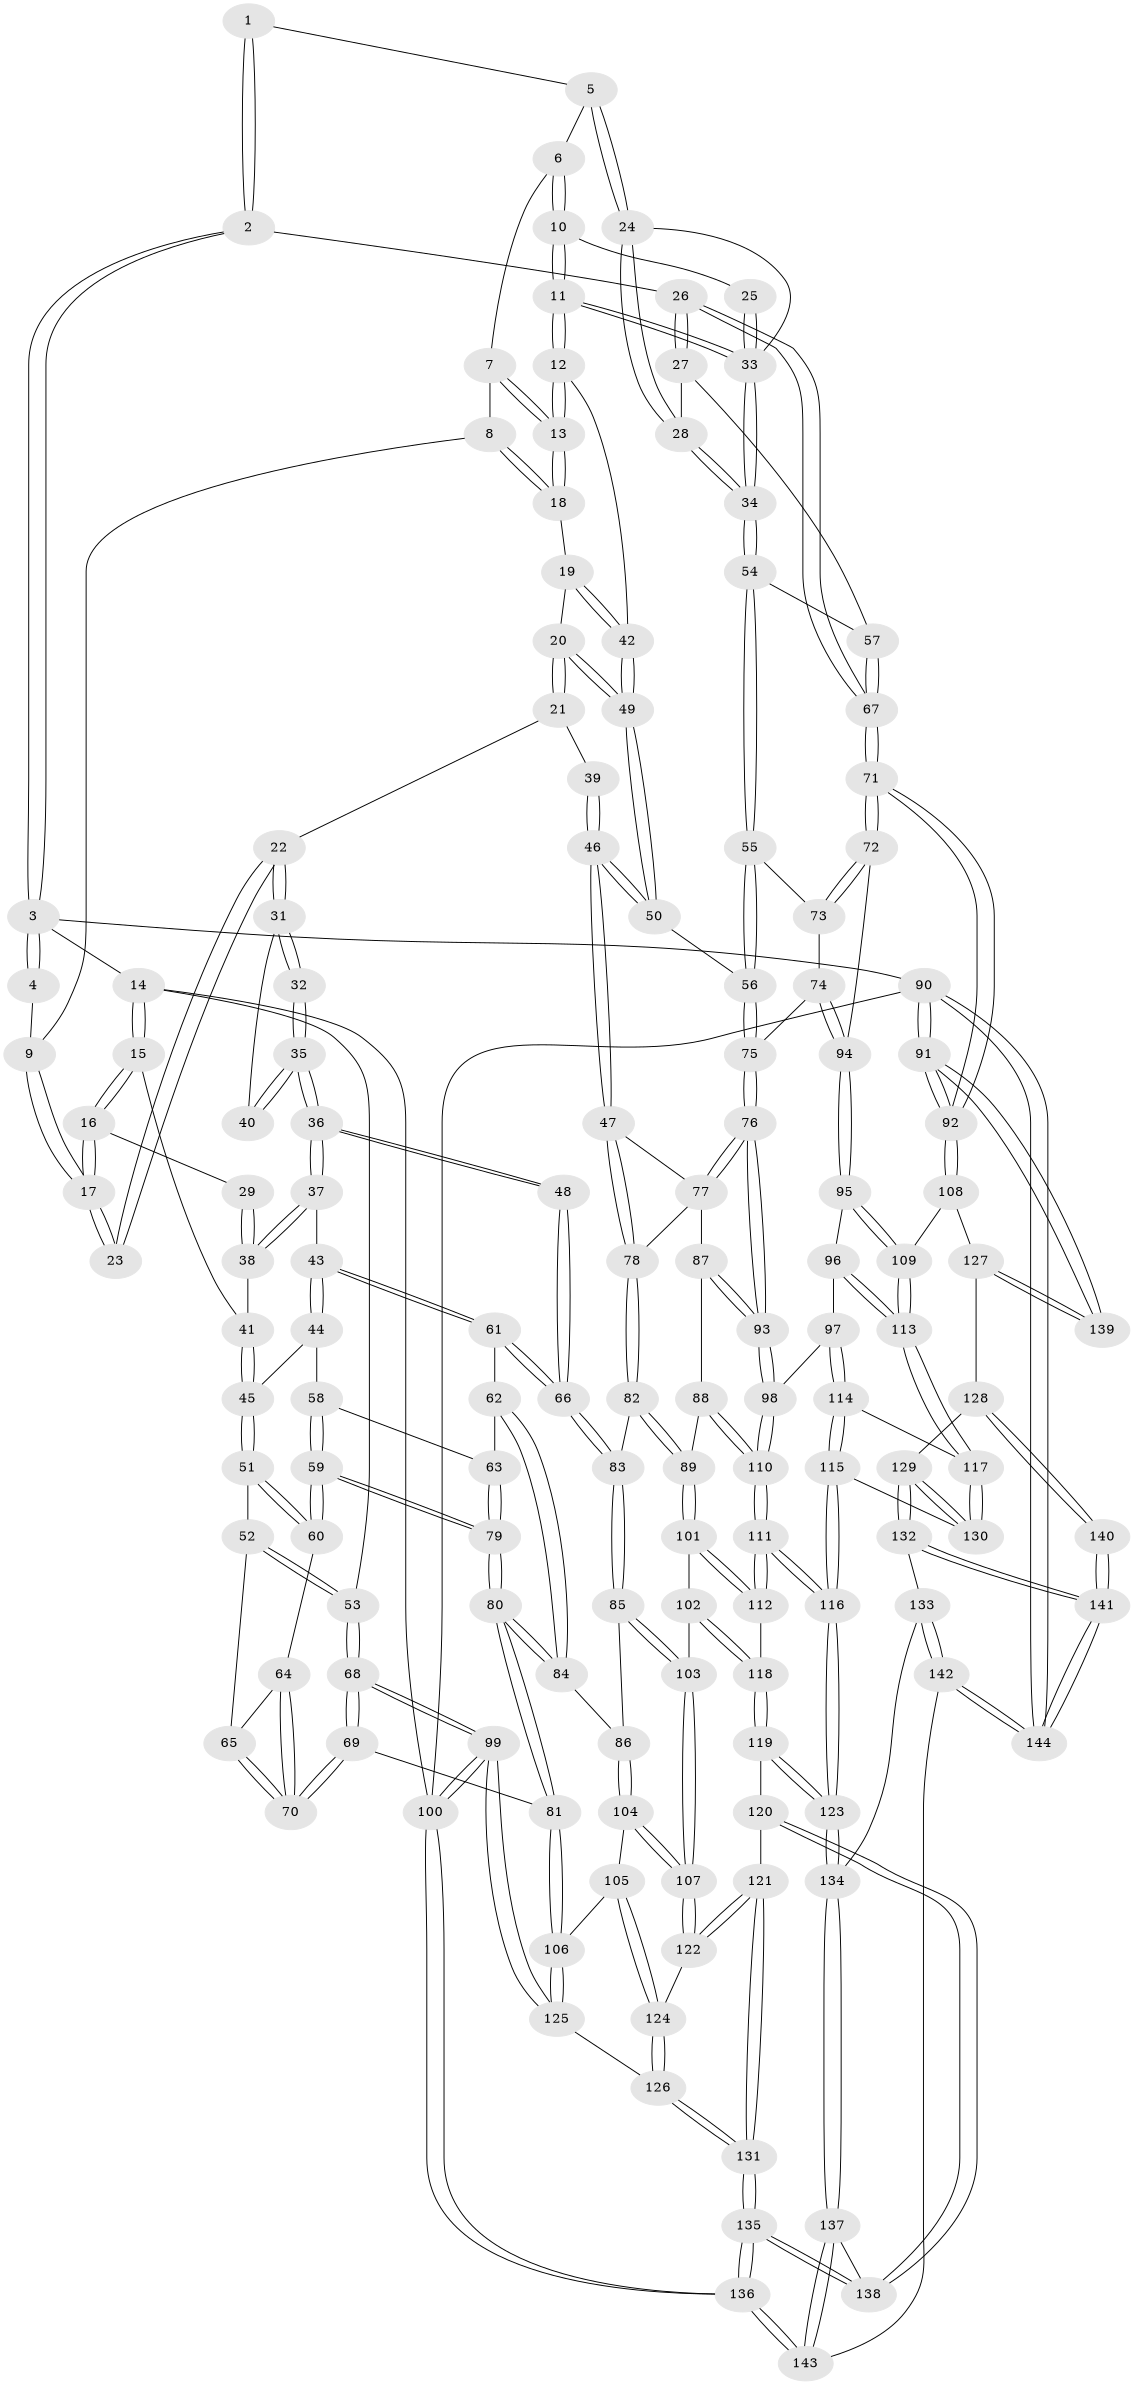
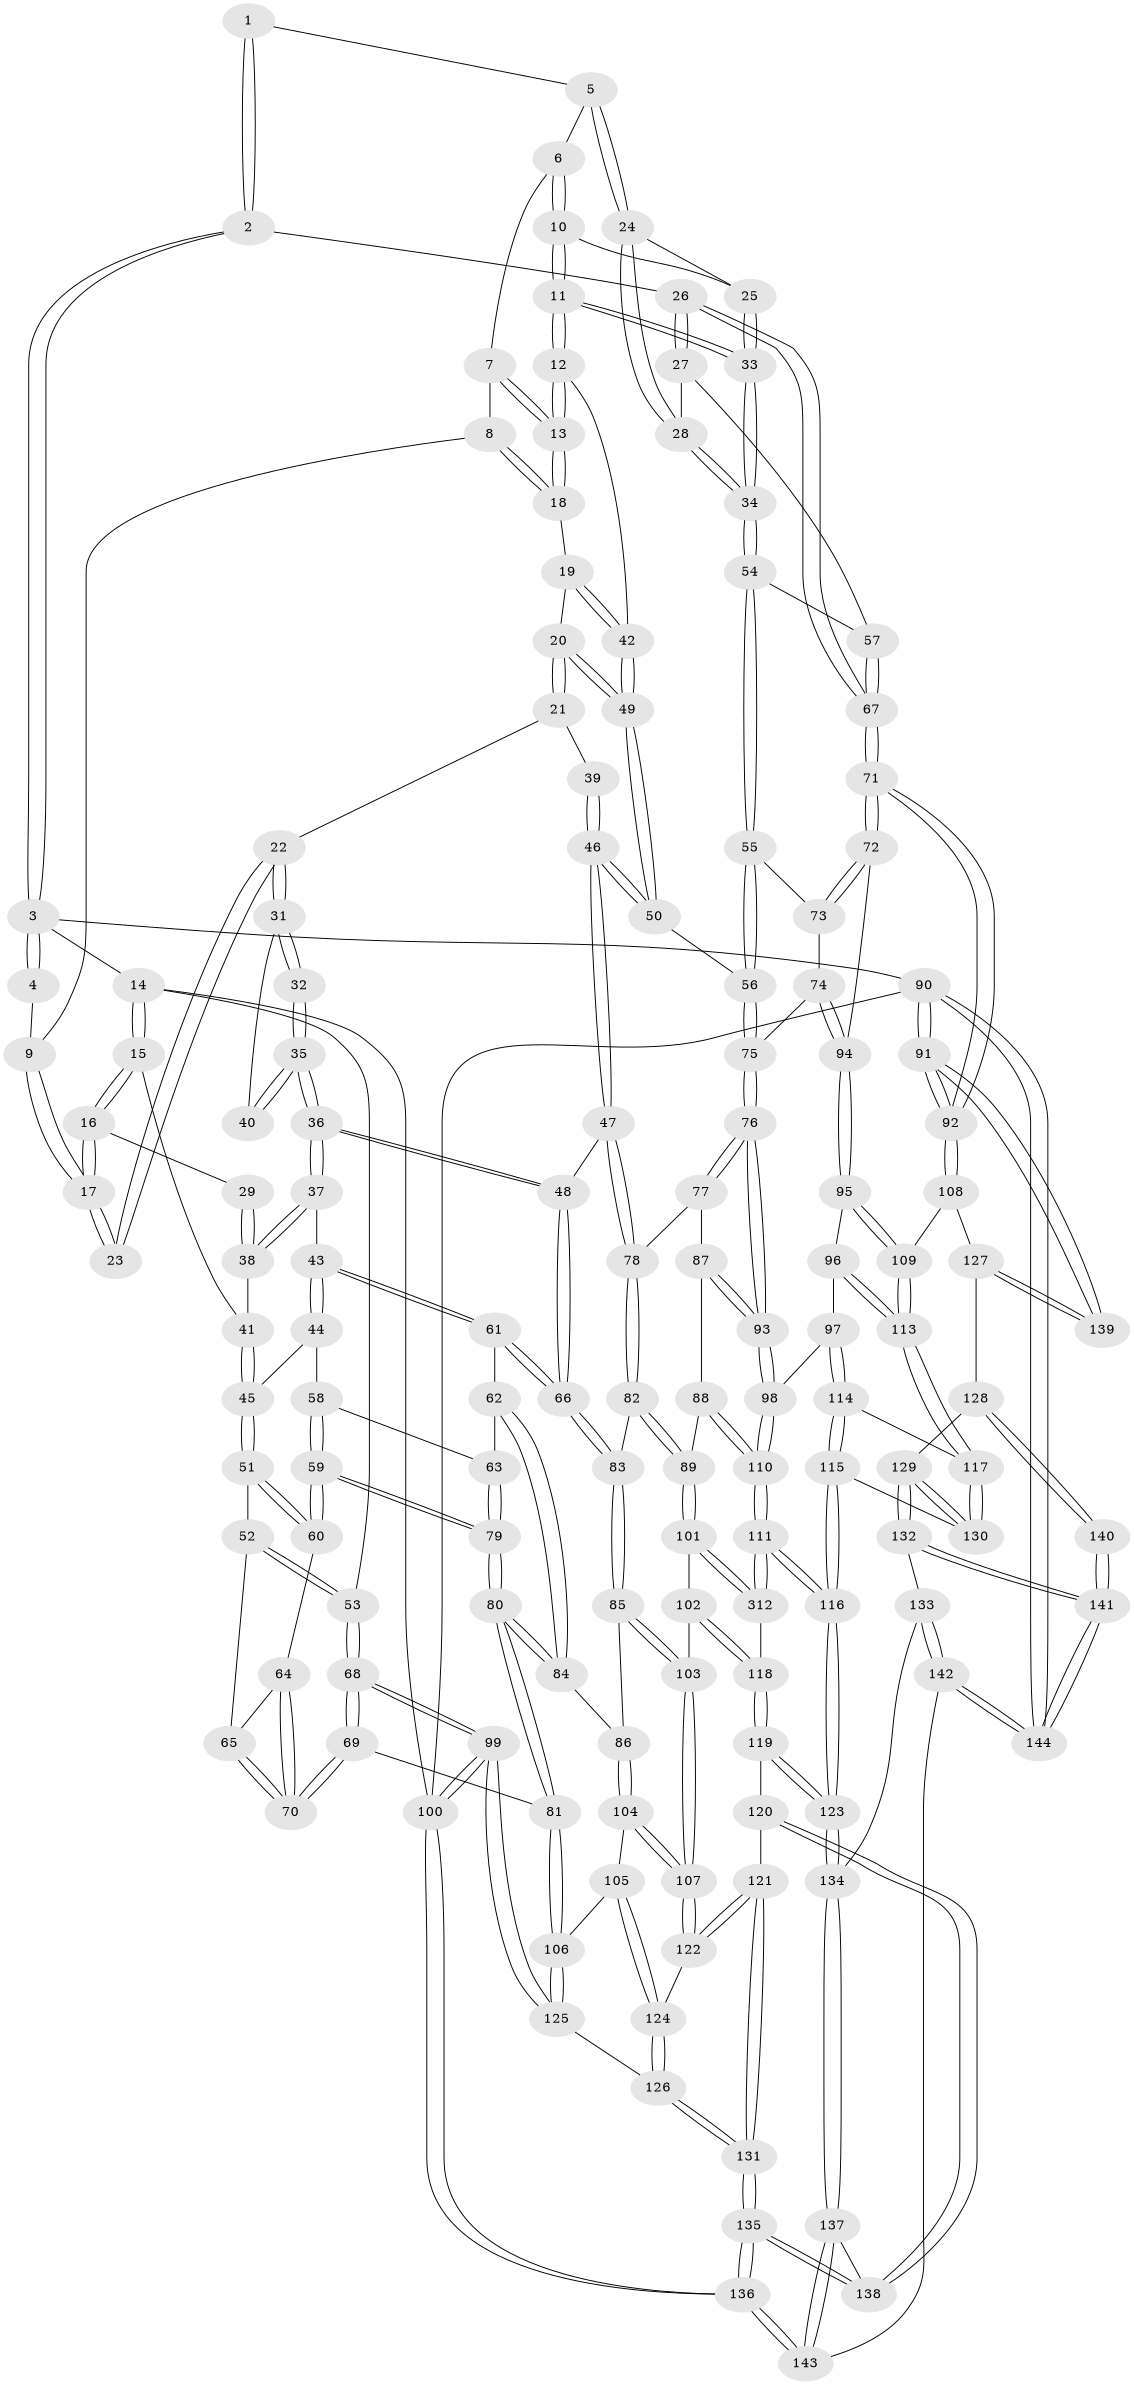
(761, 257) -> (689, 262)
(655, 1158) -> (586, 1158)
(761, 1606) -> (761, 1606)
